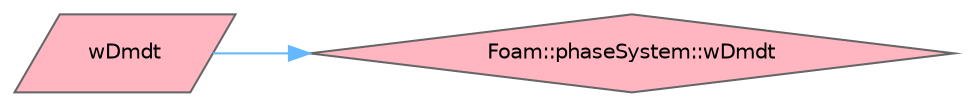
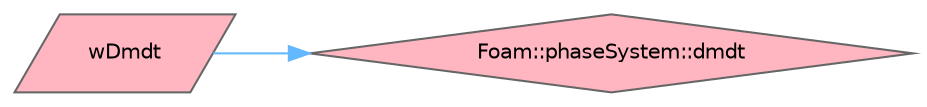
(632, 53) -> (611, 53)
